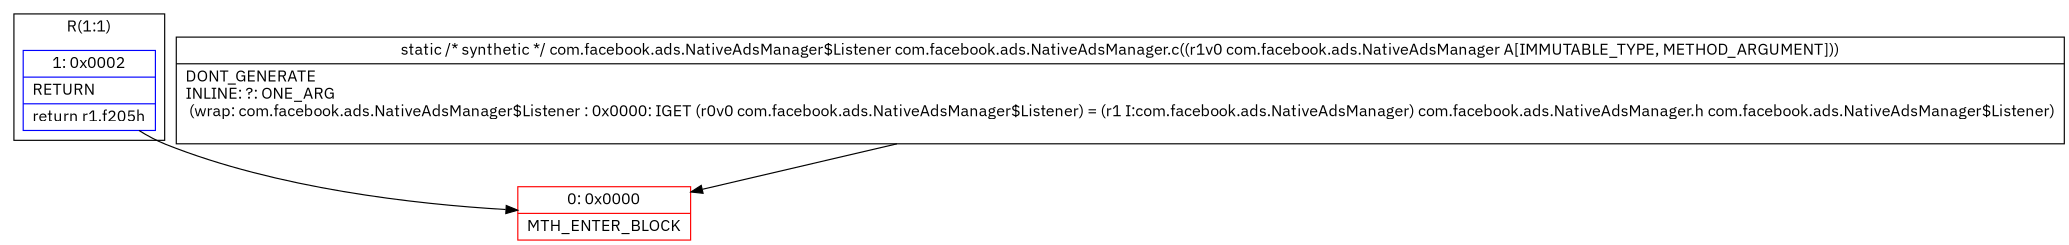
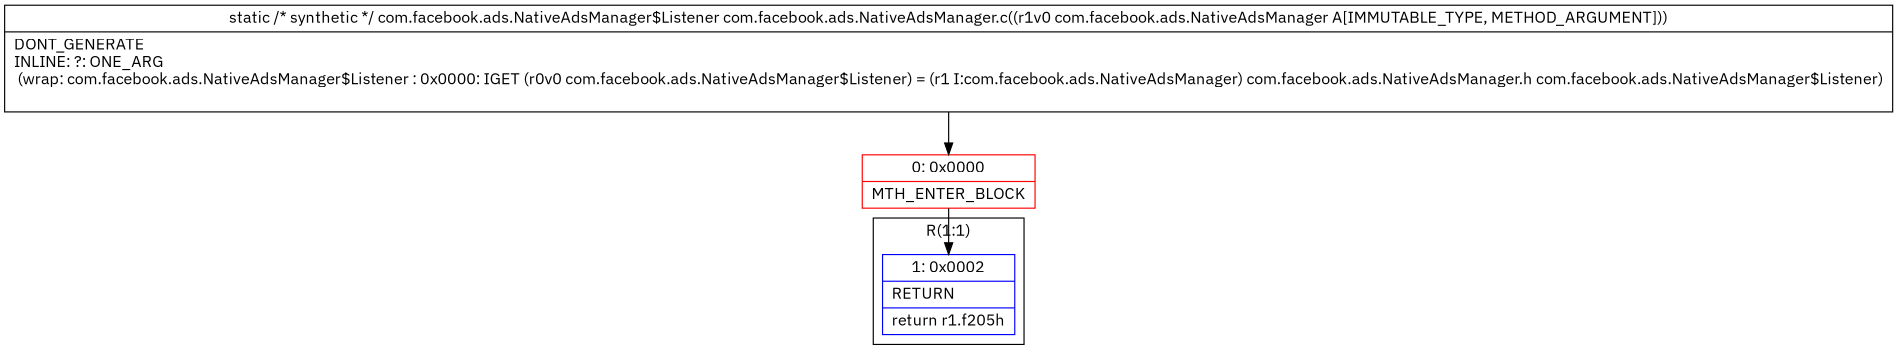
(318, 187) -> (949, 226)
